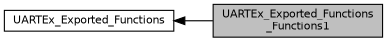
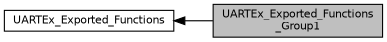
(298, 21) -> (298, 21)
